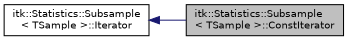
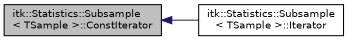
(173, 20) -> (185, 20)
